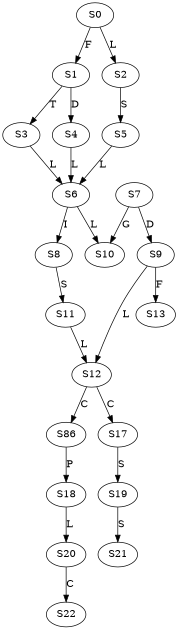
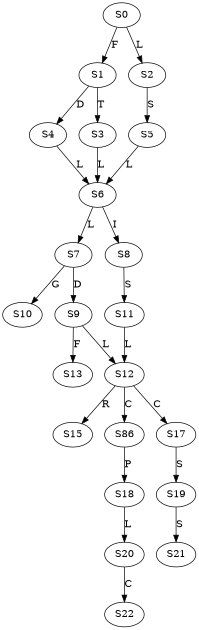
(86, 222) -> (87, 222)
none -> (73, 435)
